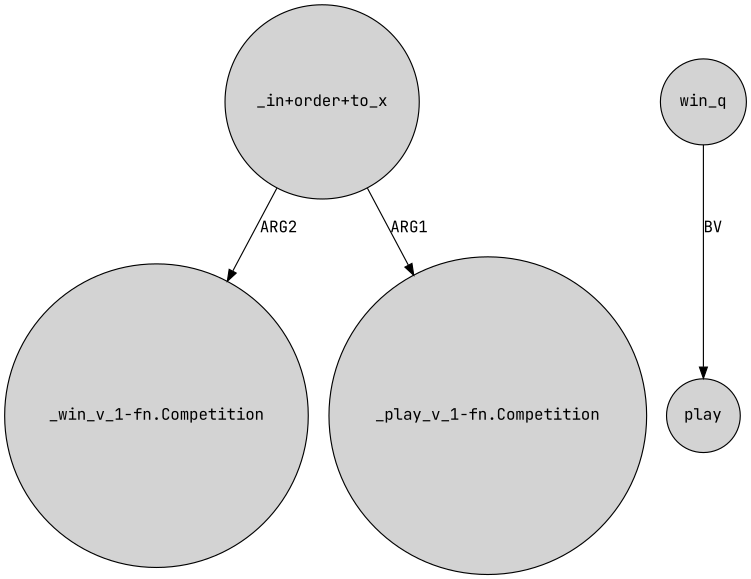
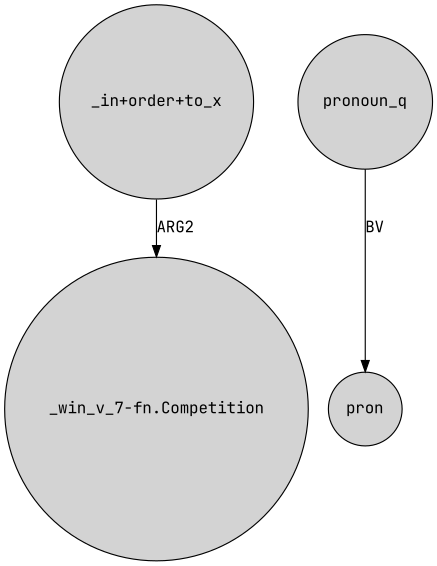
(703, 102) -> (365, 102)
(156, 416) -> (156, 409)
(488, 416) -> none
(703, 416) -> (365, 409)
